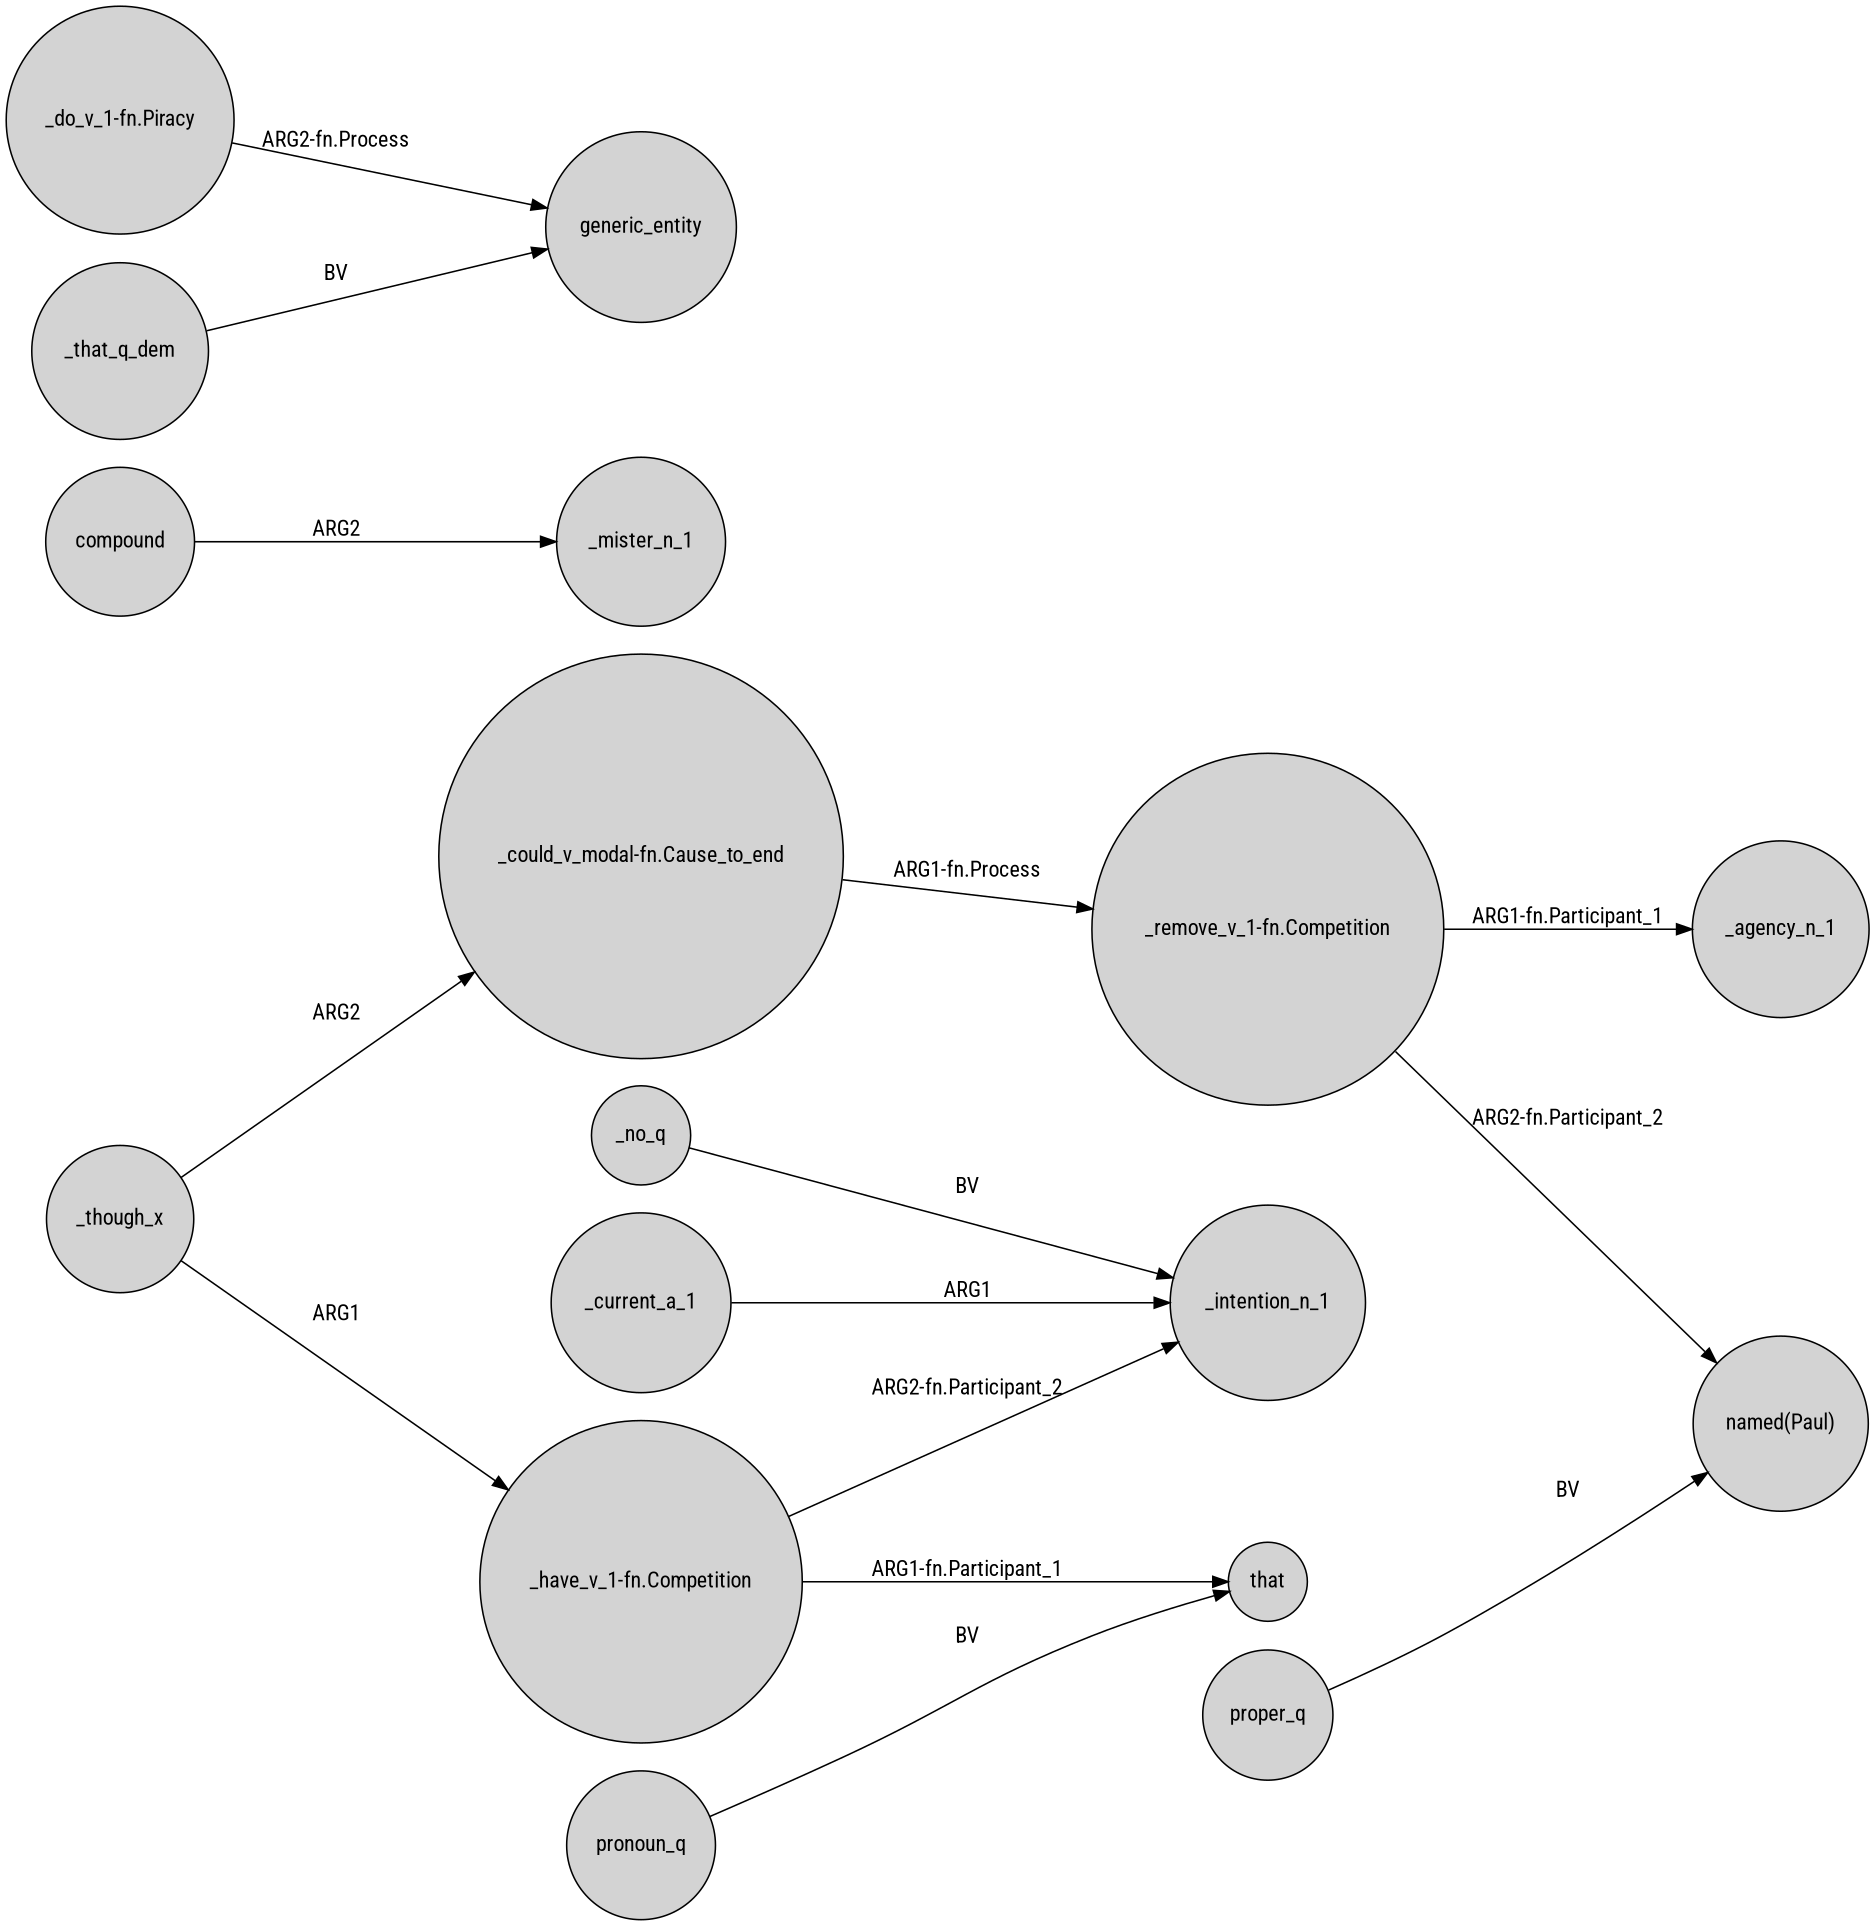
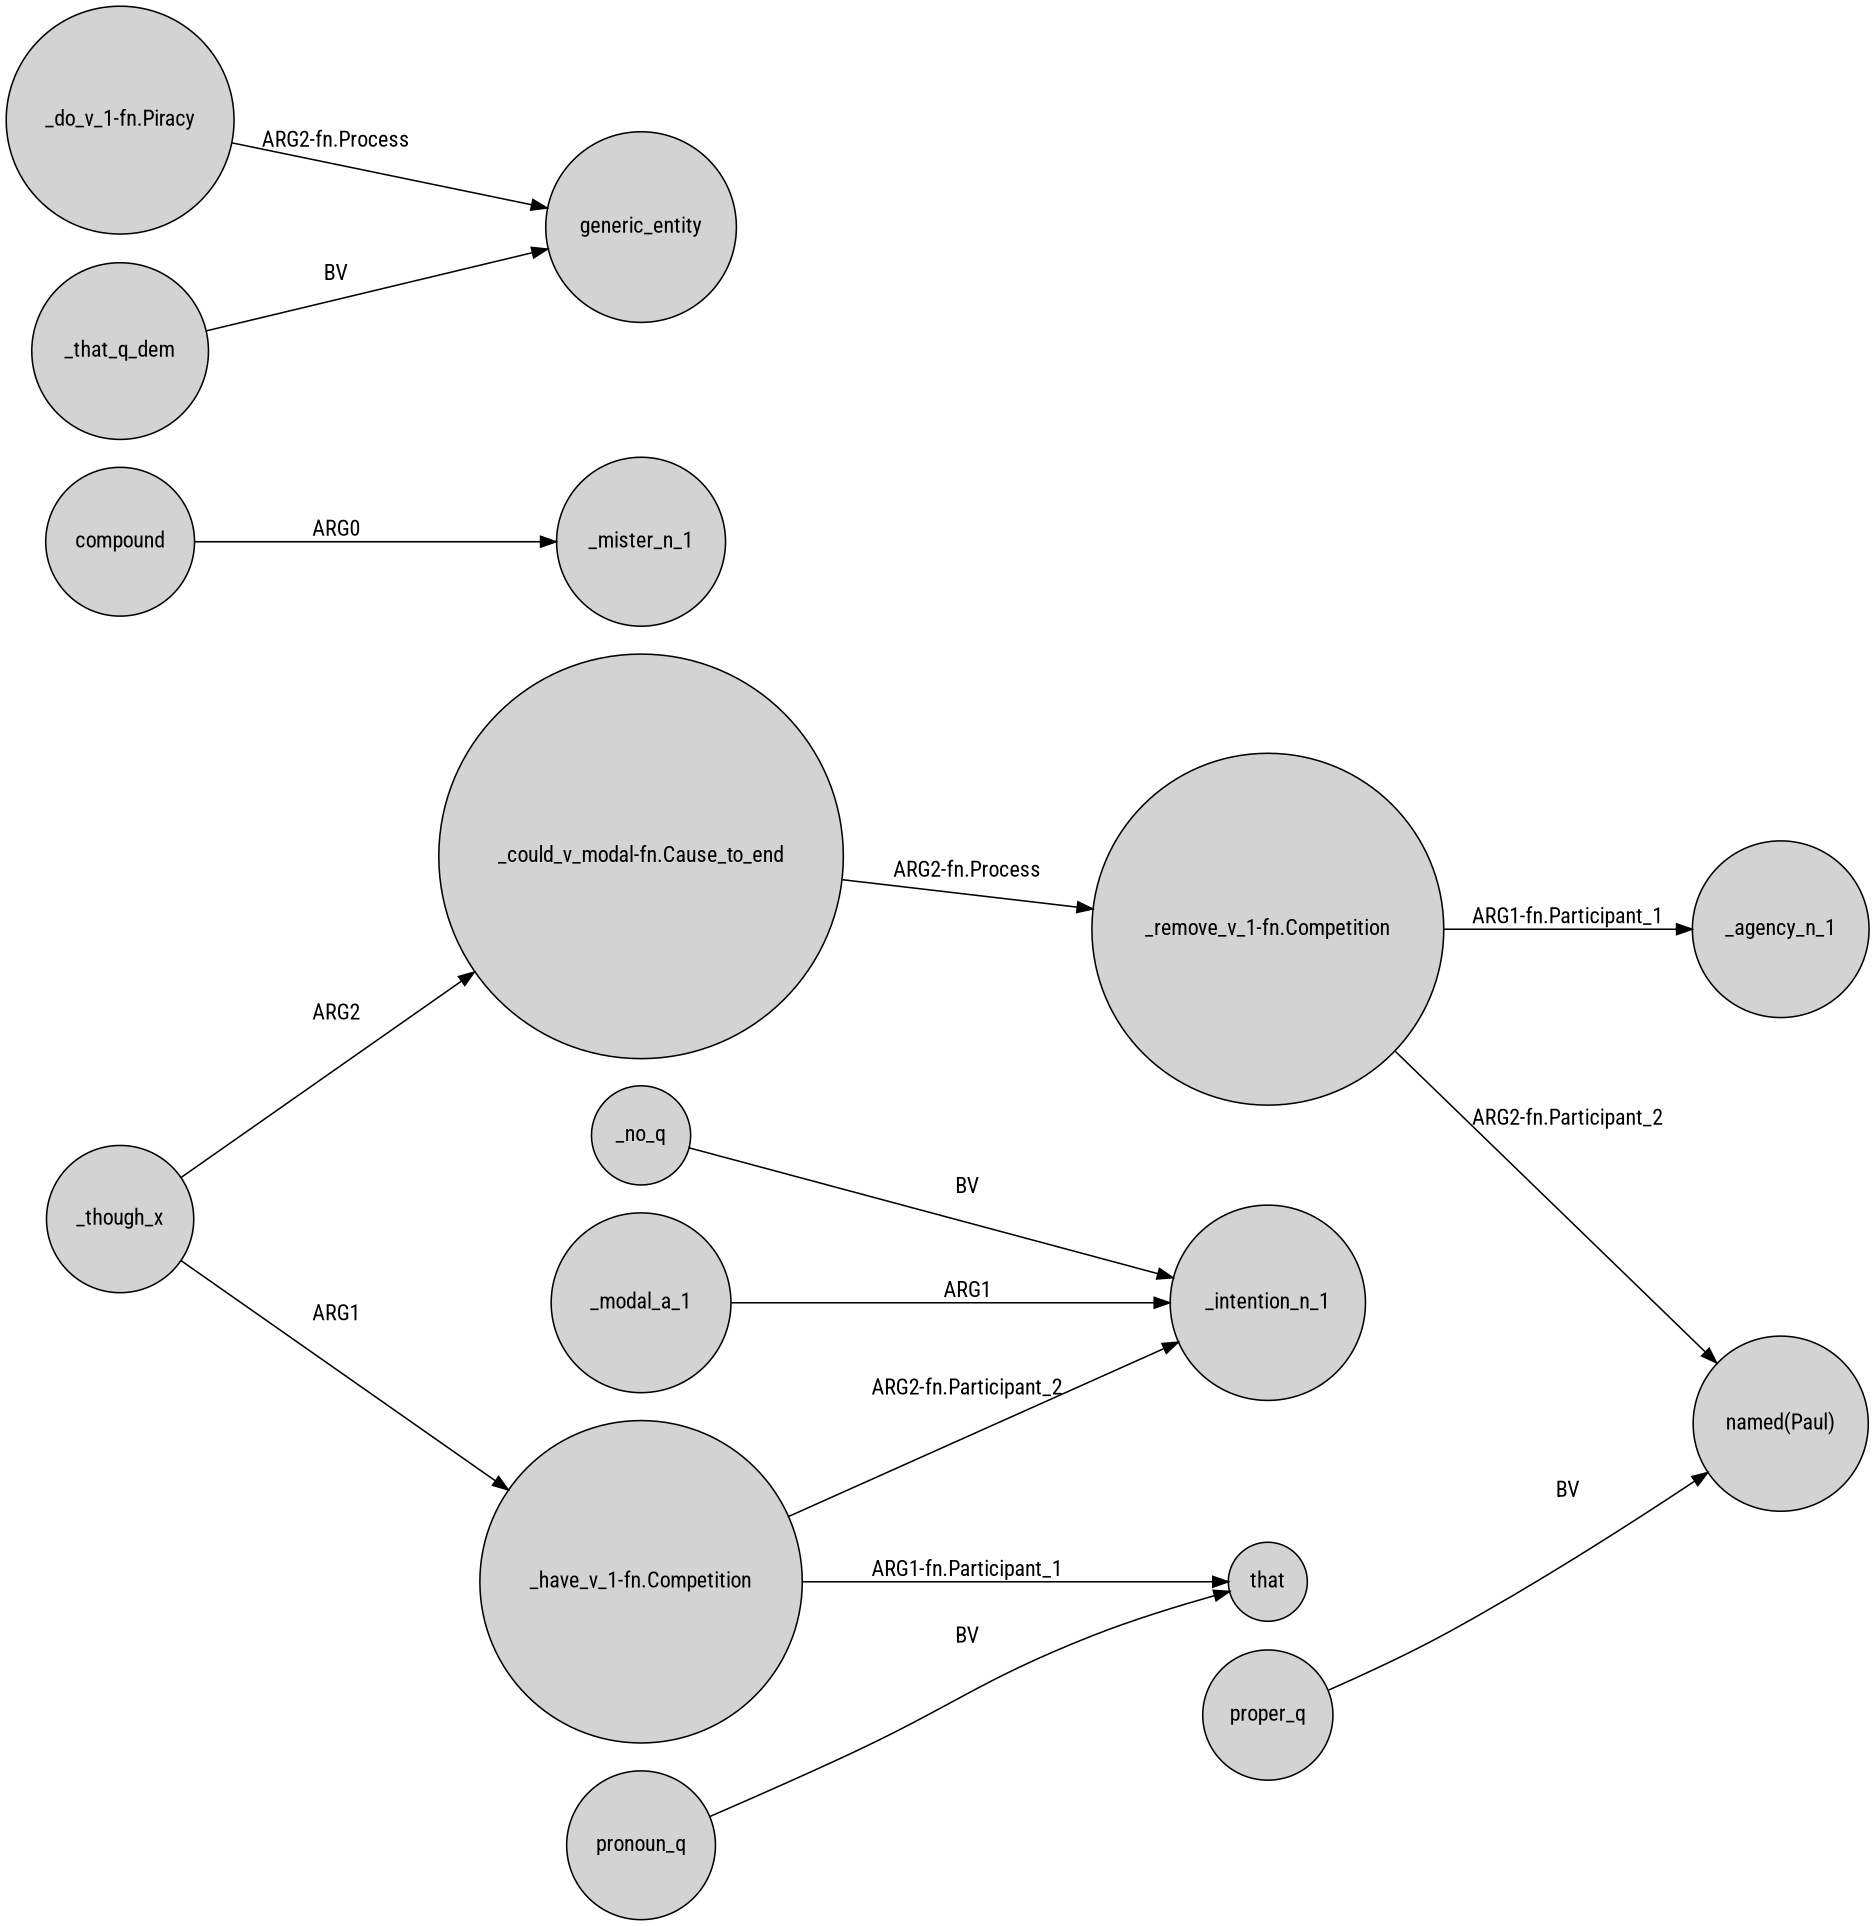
(336, 530) -> (336, 530)
(968, 871) -> (968, 871)
(641, 1303) -> (641, 1303)
